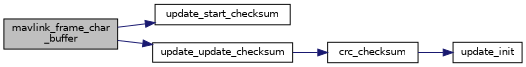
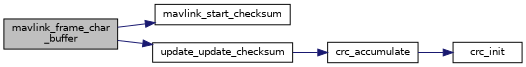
(223, 15) -> (223, 15)
(373, 52) -> (373, 52)
(488, 52) -> (488, 52)
